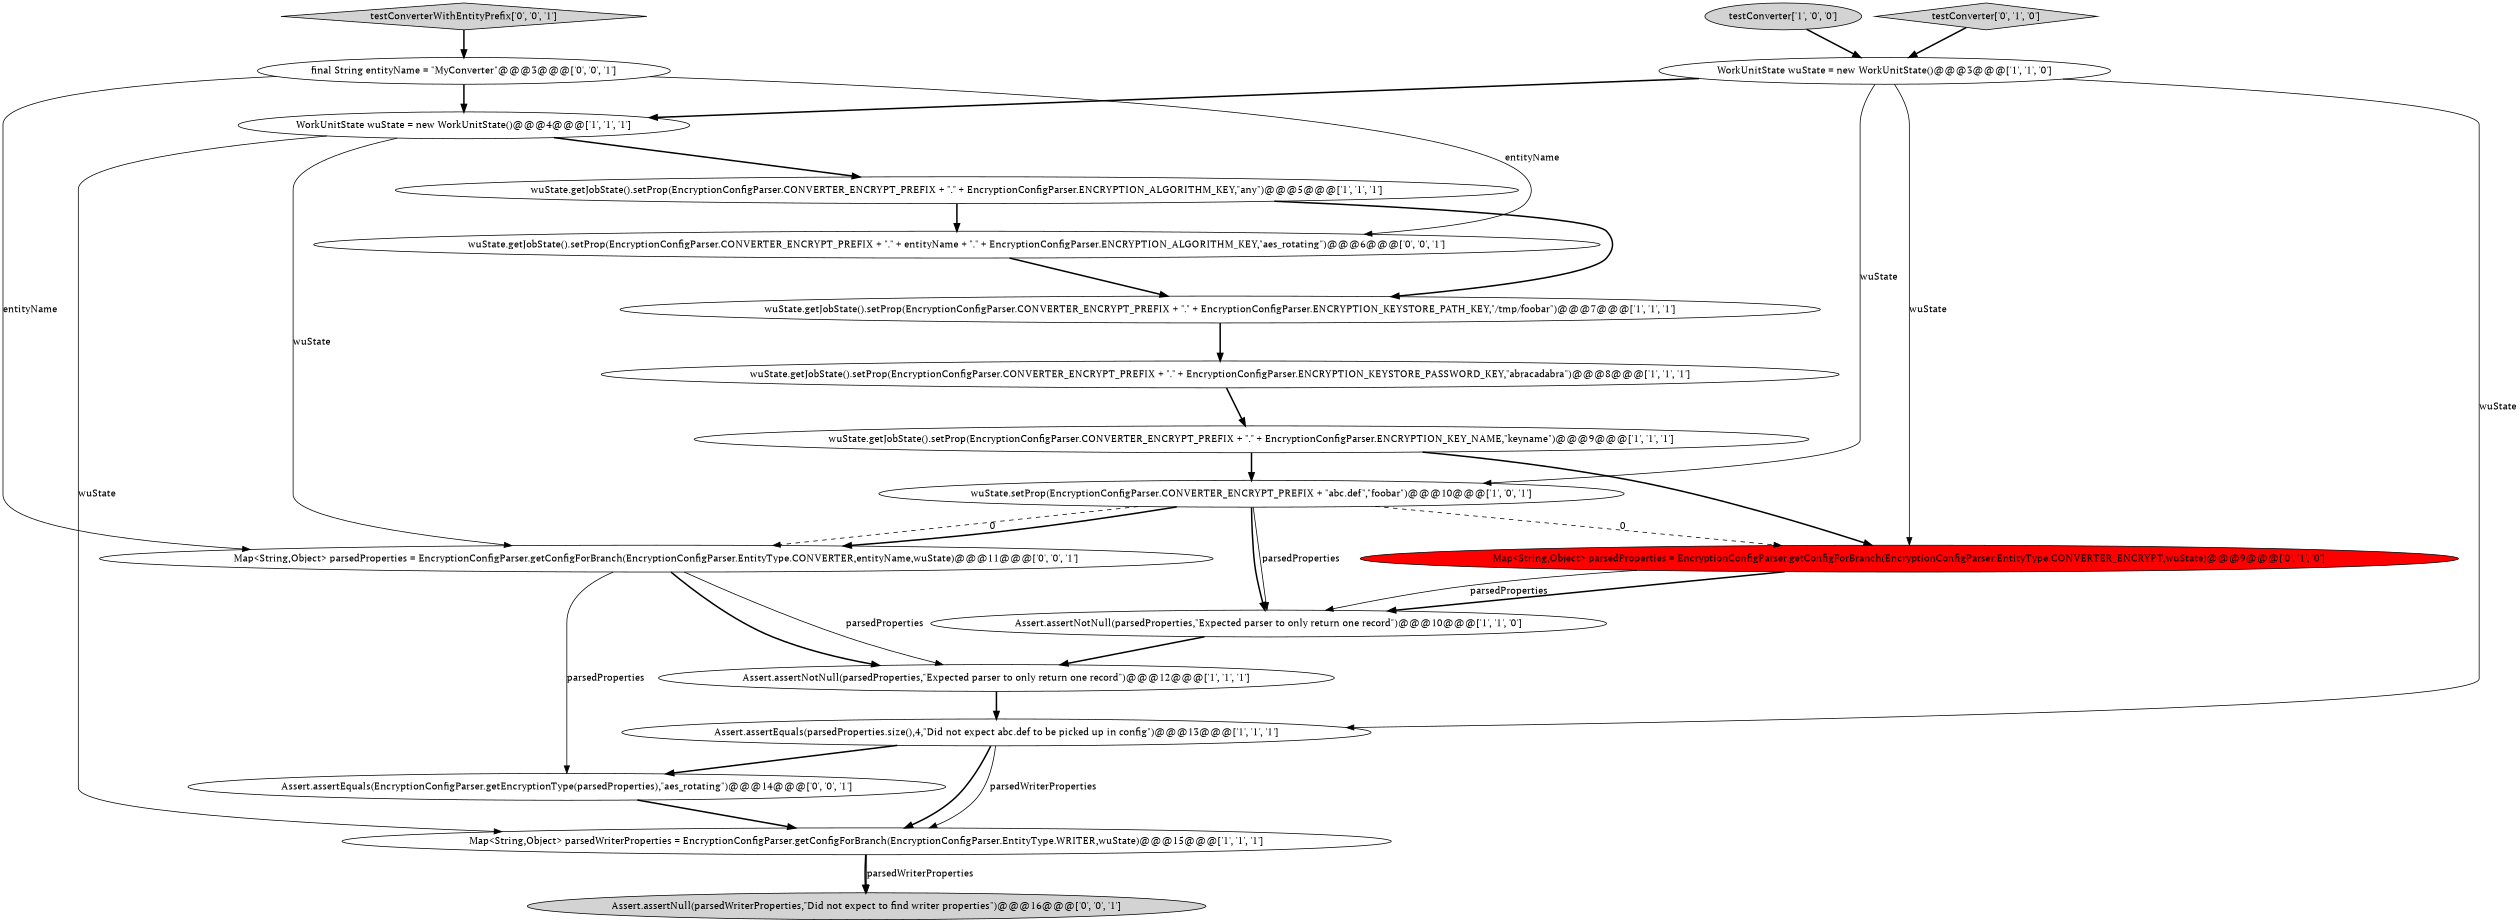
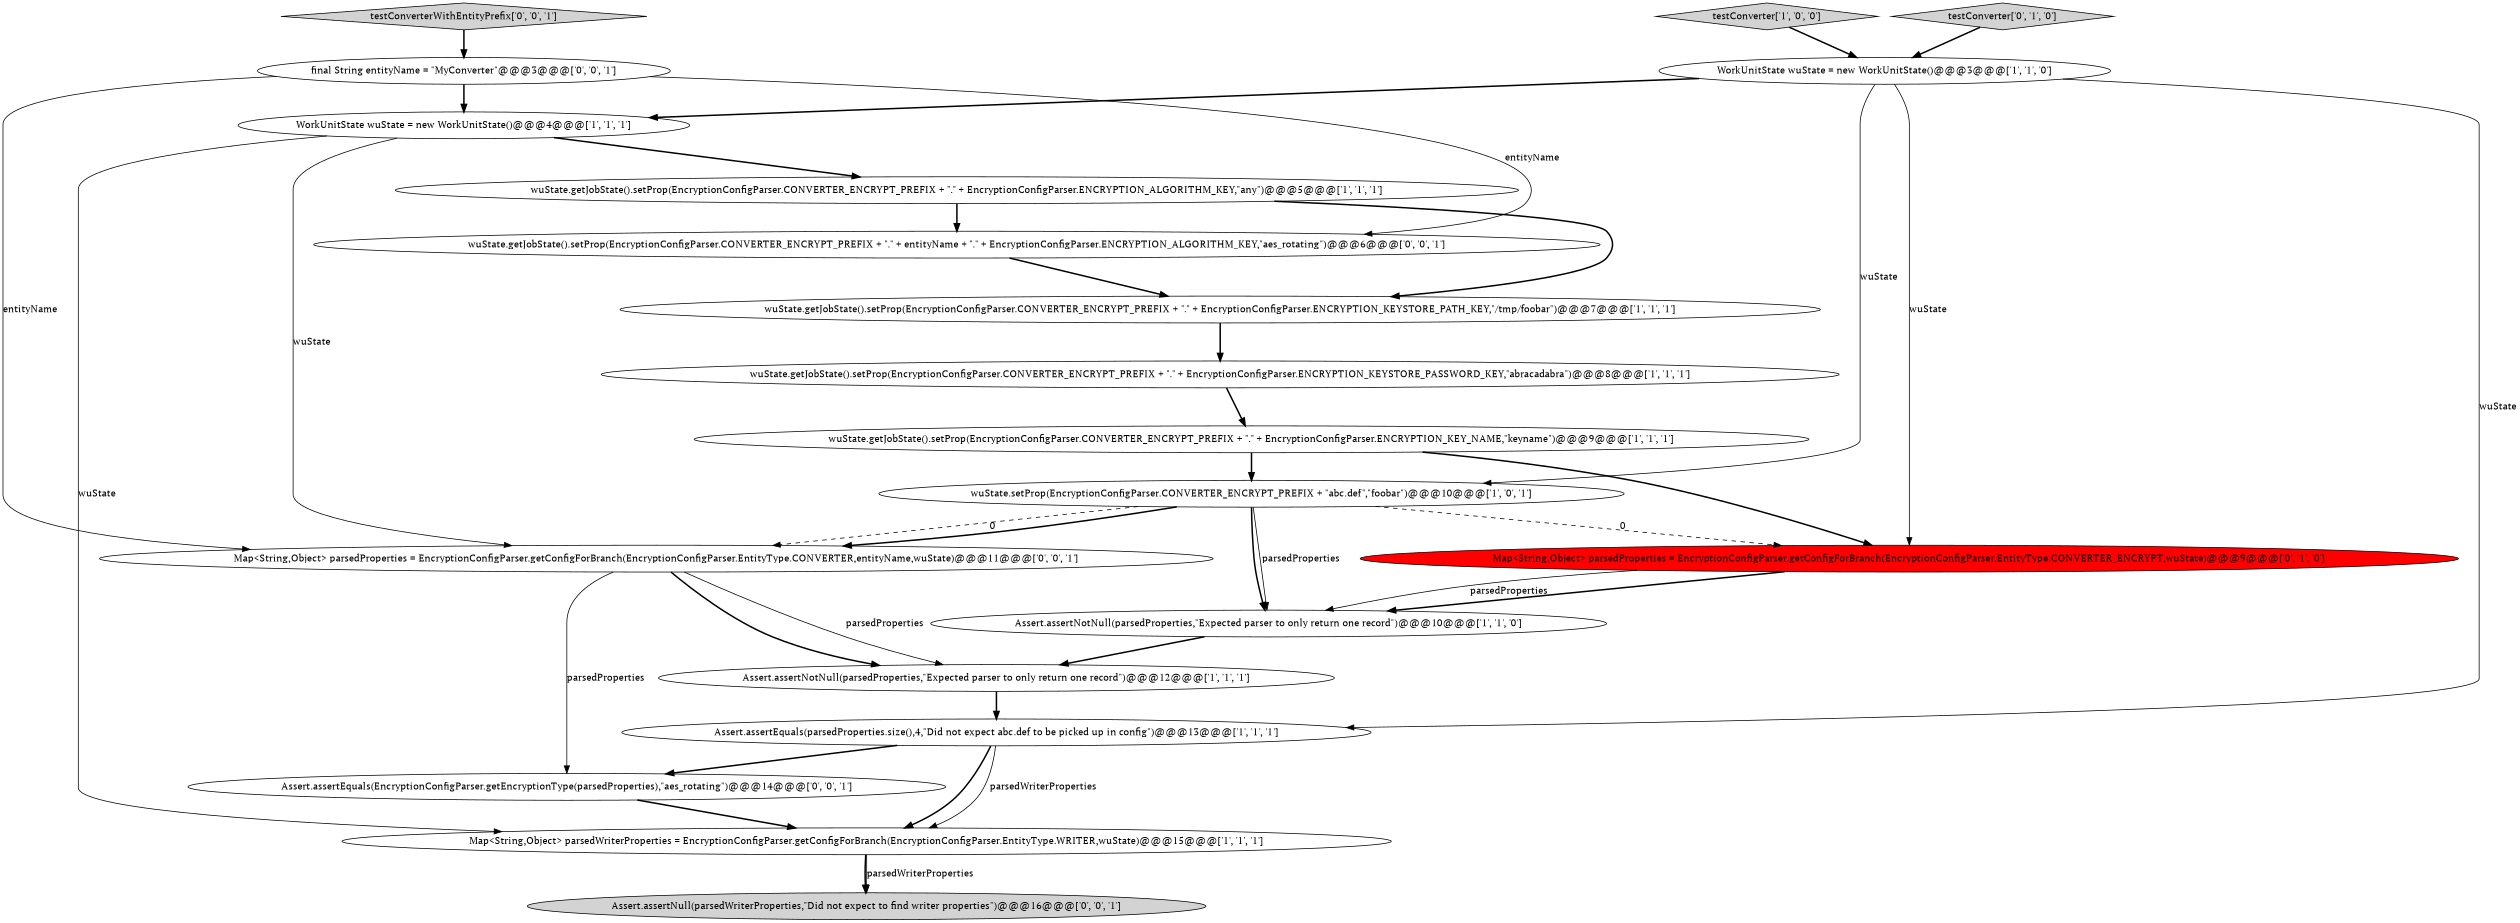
(1783, 16) -> (1767, 16)
